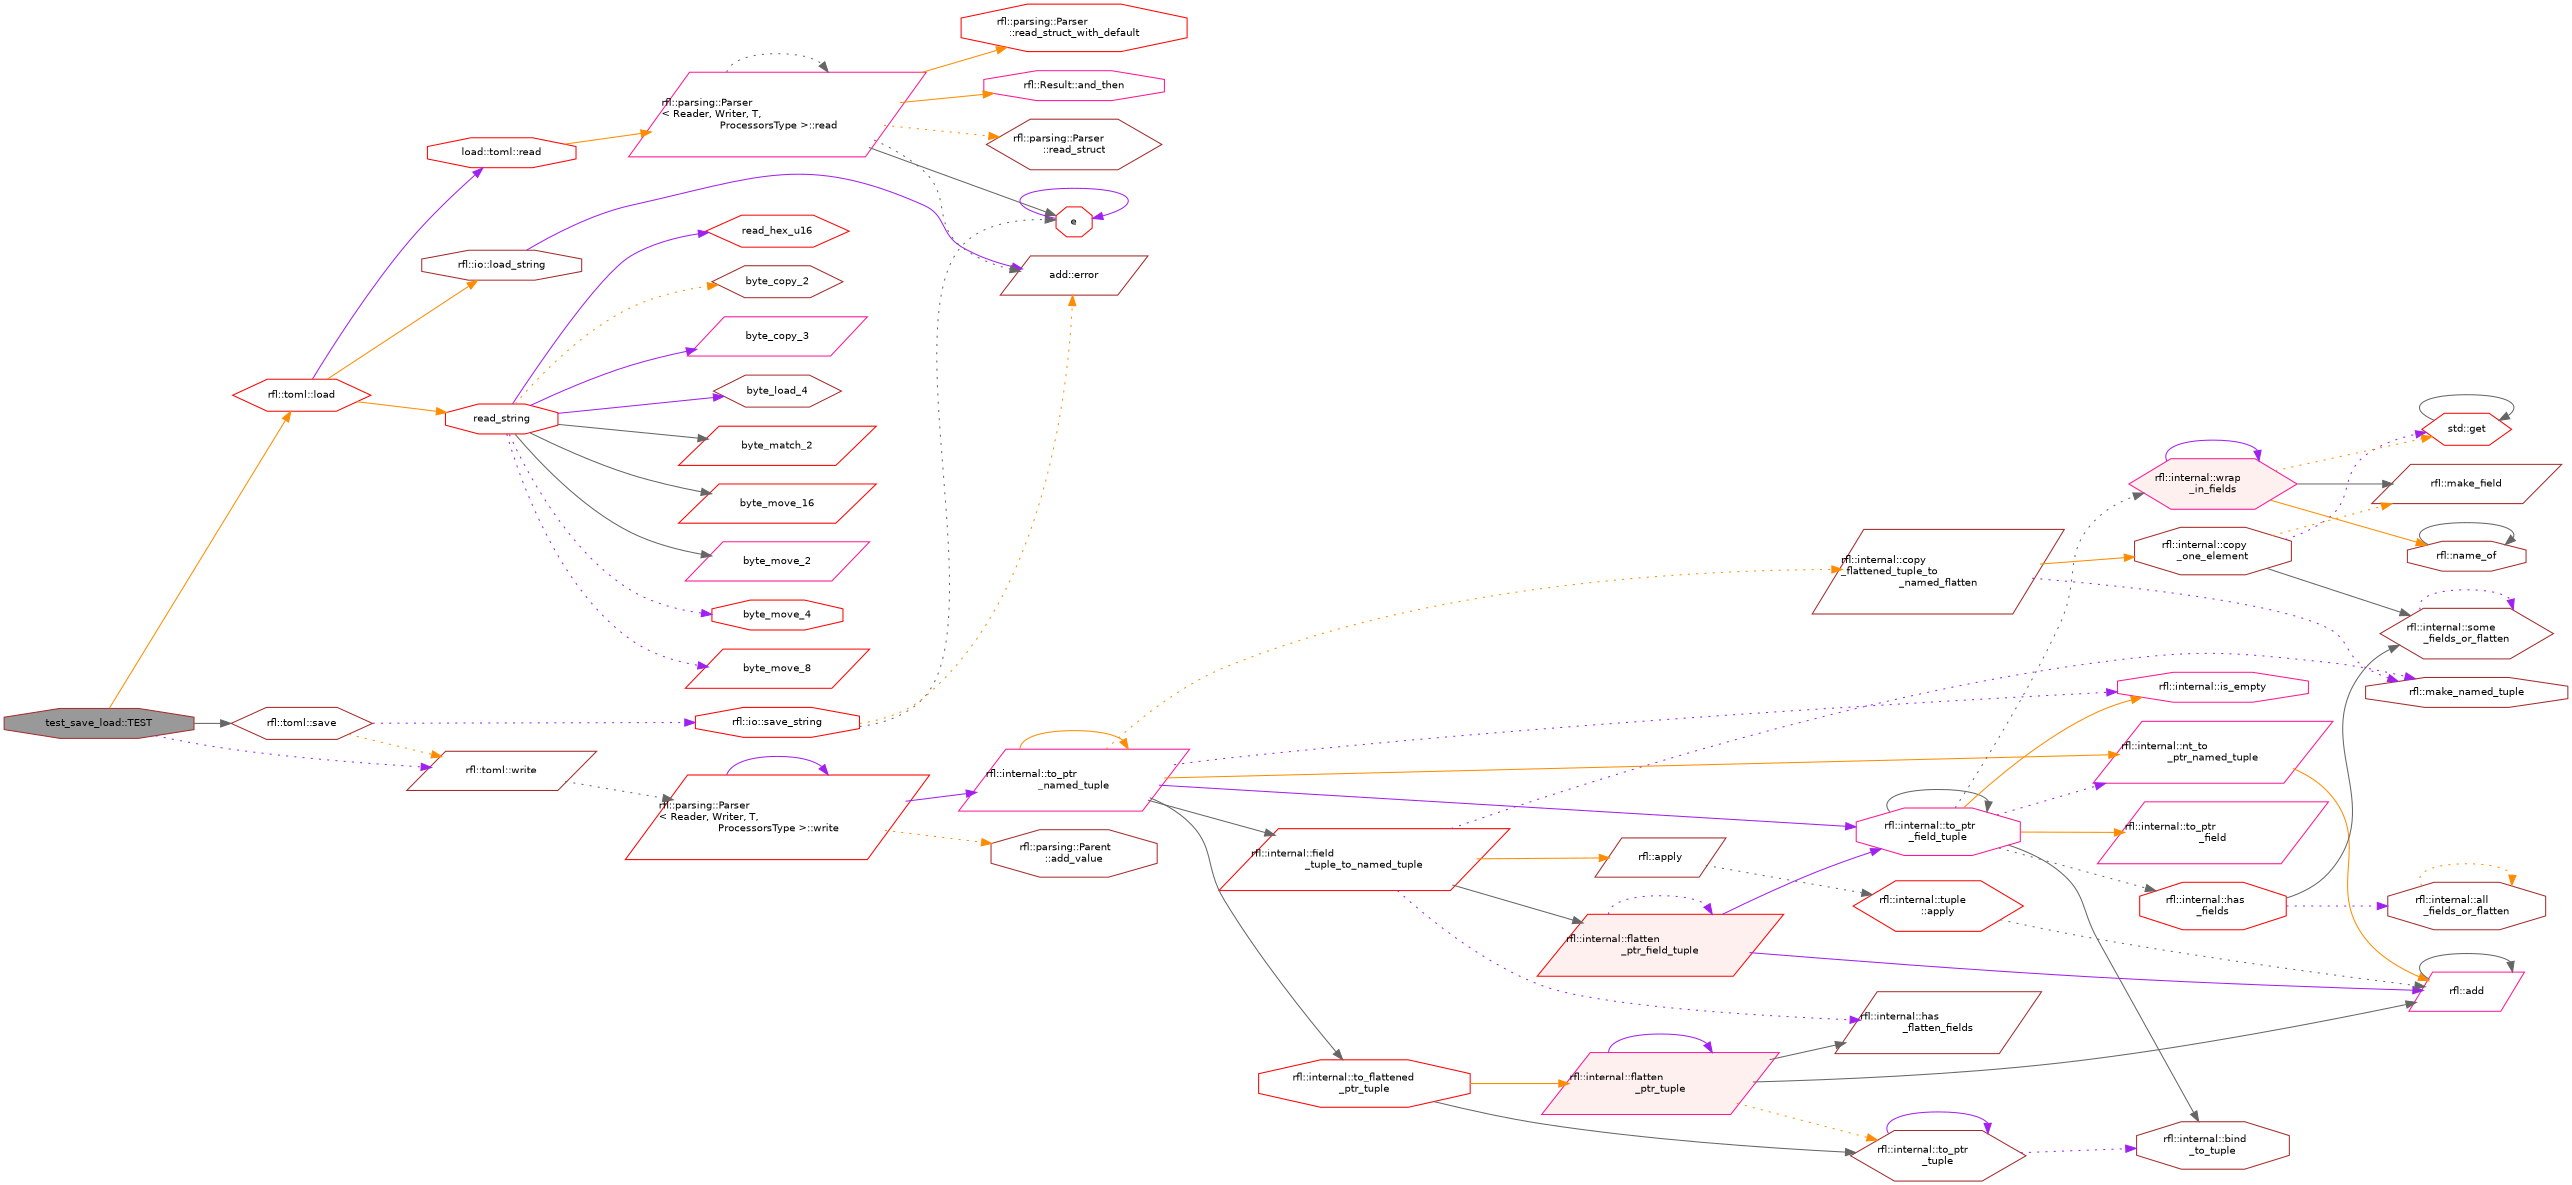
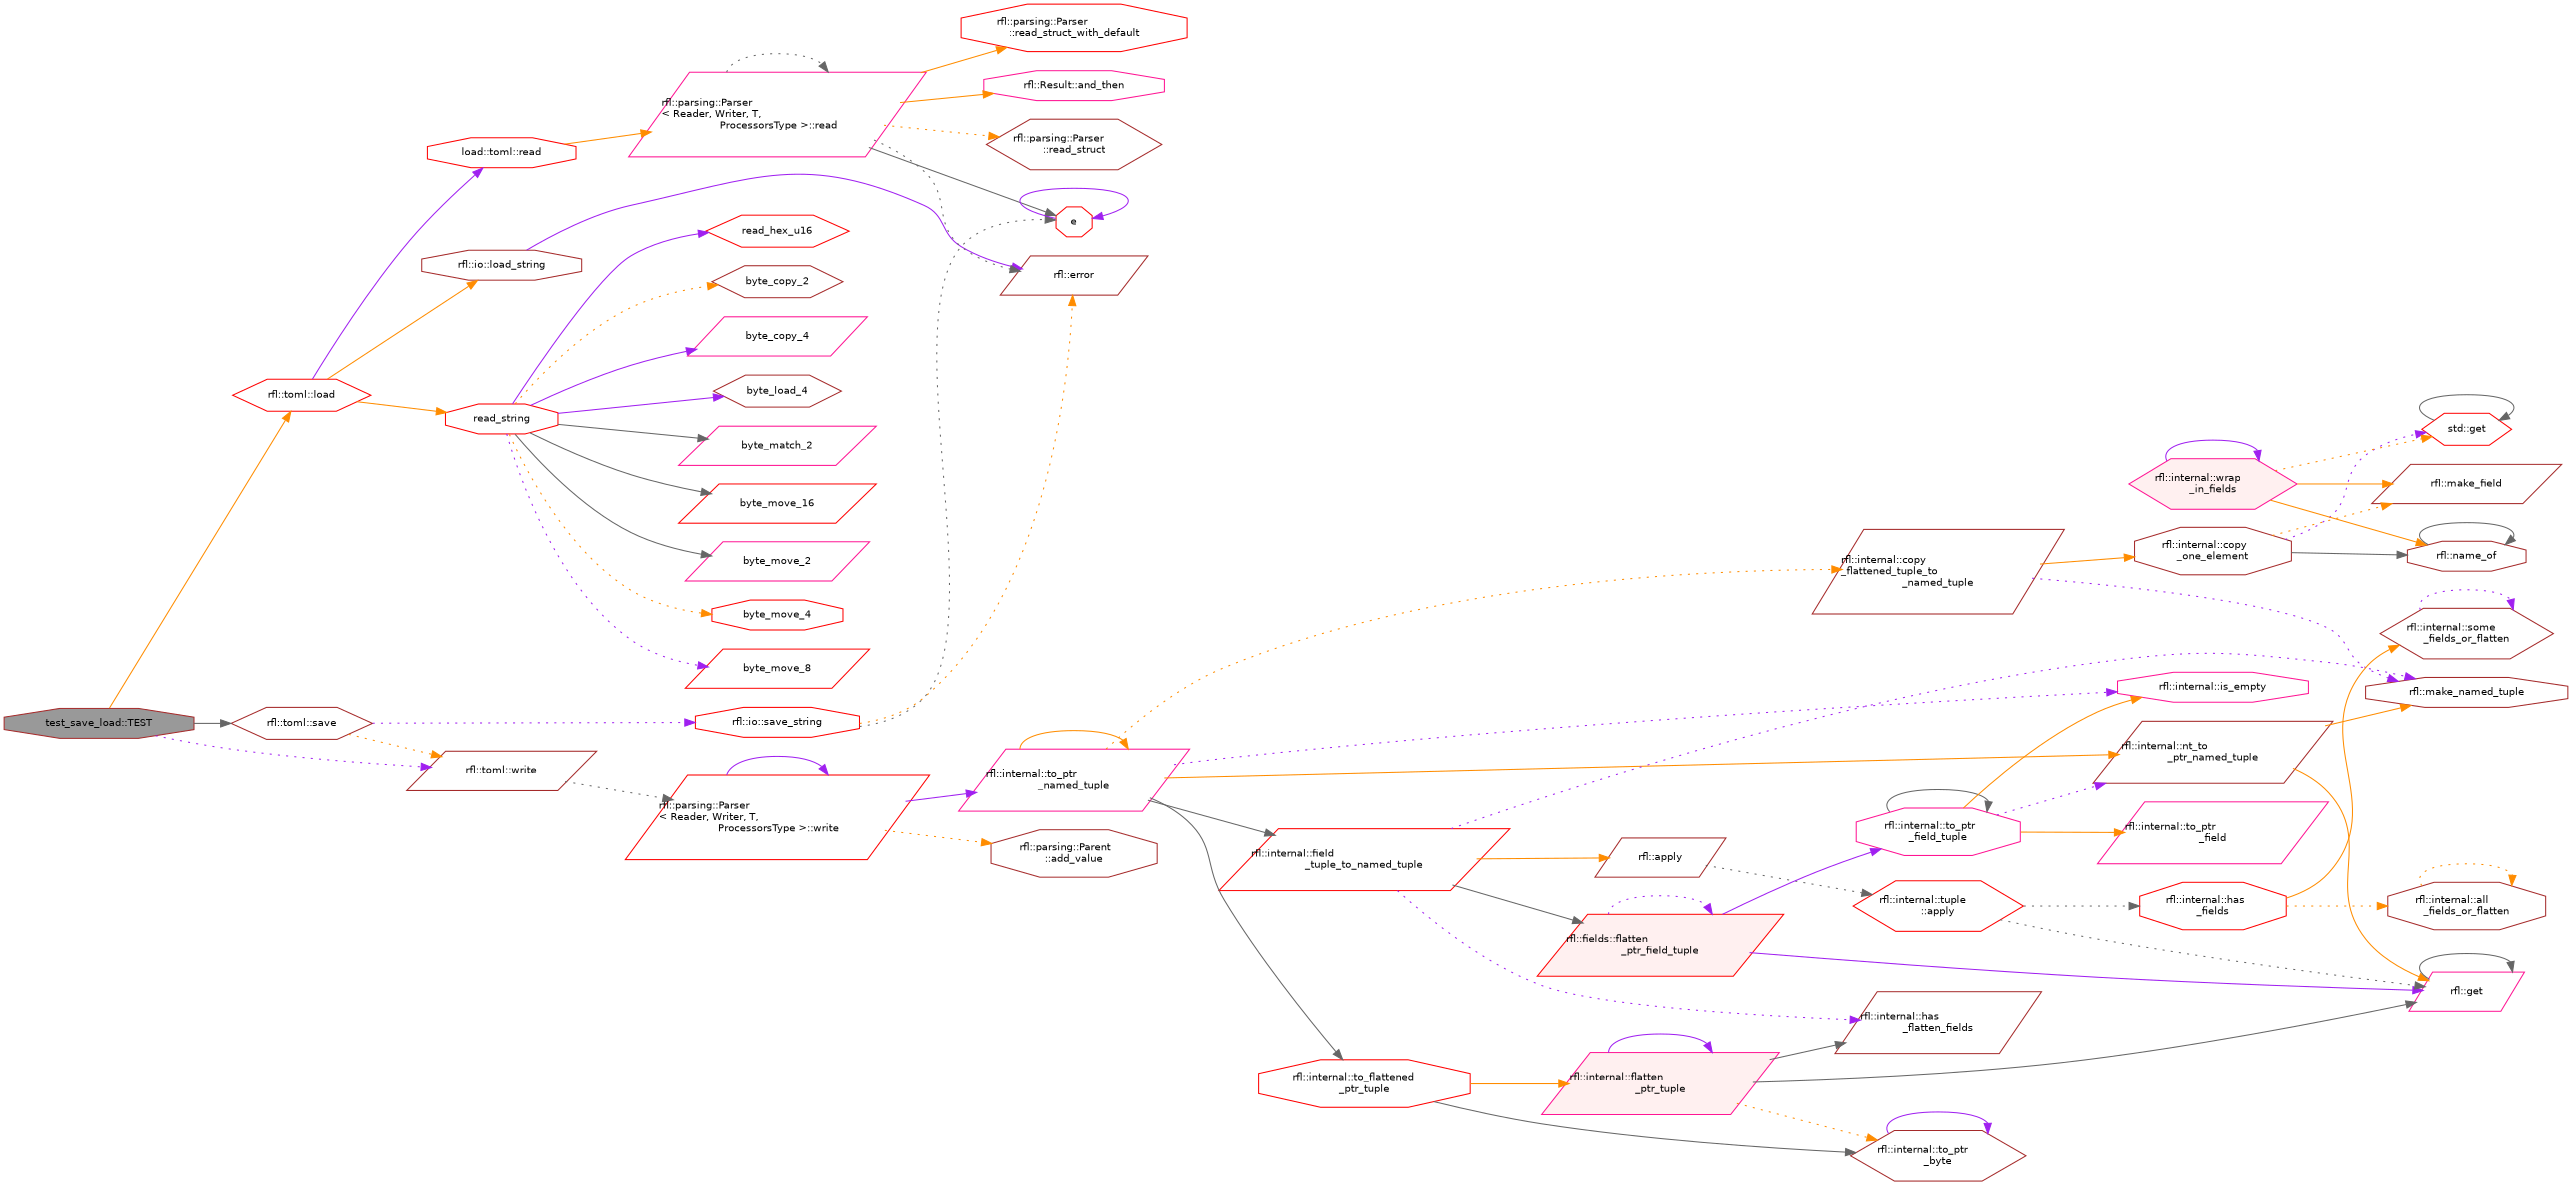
(1074, 276) -> (1074, 276)
(777, 336) -> (777, 336)
(777, 446) -> (777, 446)
(2340, 484) -> (2340, 484)
(583, 550) -> (583, 550)
(1938, 572) -> (1938, 572)
(2334, 590) -> (2344, 554)
(2048, 648) -> none
none -> (2363, 717)
(2213, 752) -> (2213, 752)
(2349, 780) -> (2349, 780)
(1485, 805) -> none
(2072, 868) -> (2076, 906)
(2332, 906) -> (2332, 906)
(1661, 945) -> (1661, 945)
(2467, 992) -> (2467, 992)
(2213, 1145) -> none
(1938, 1156) -> (1938, 1156)
